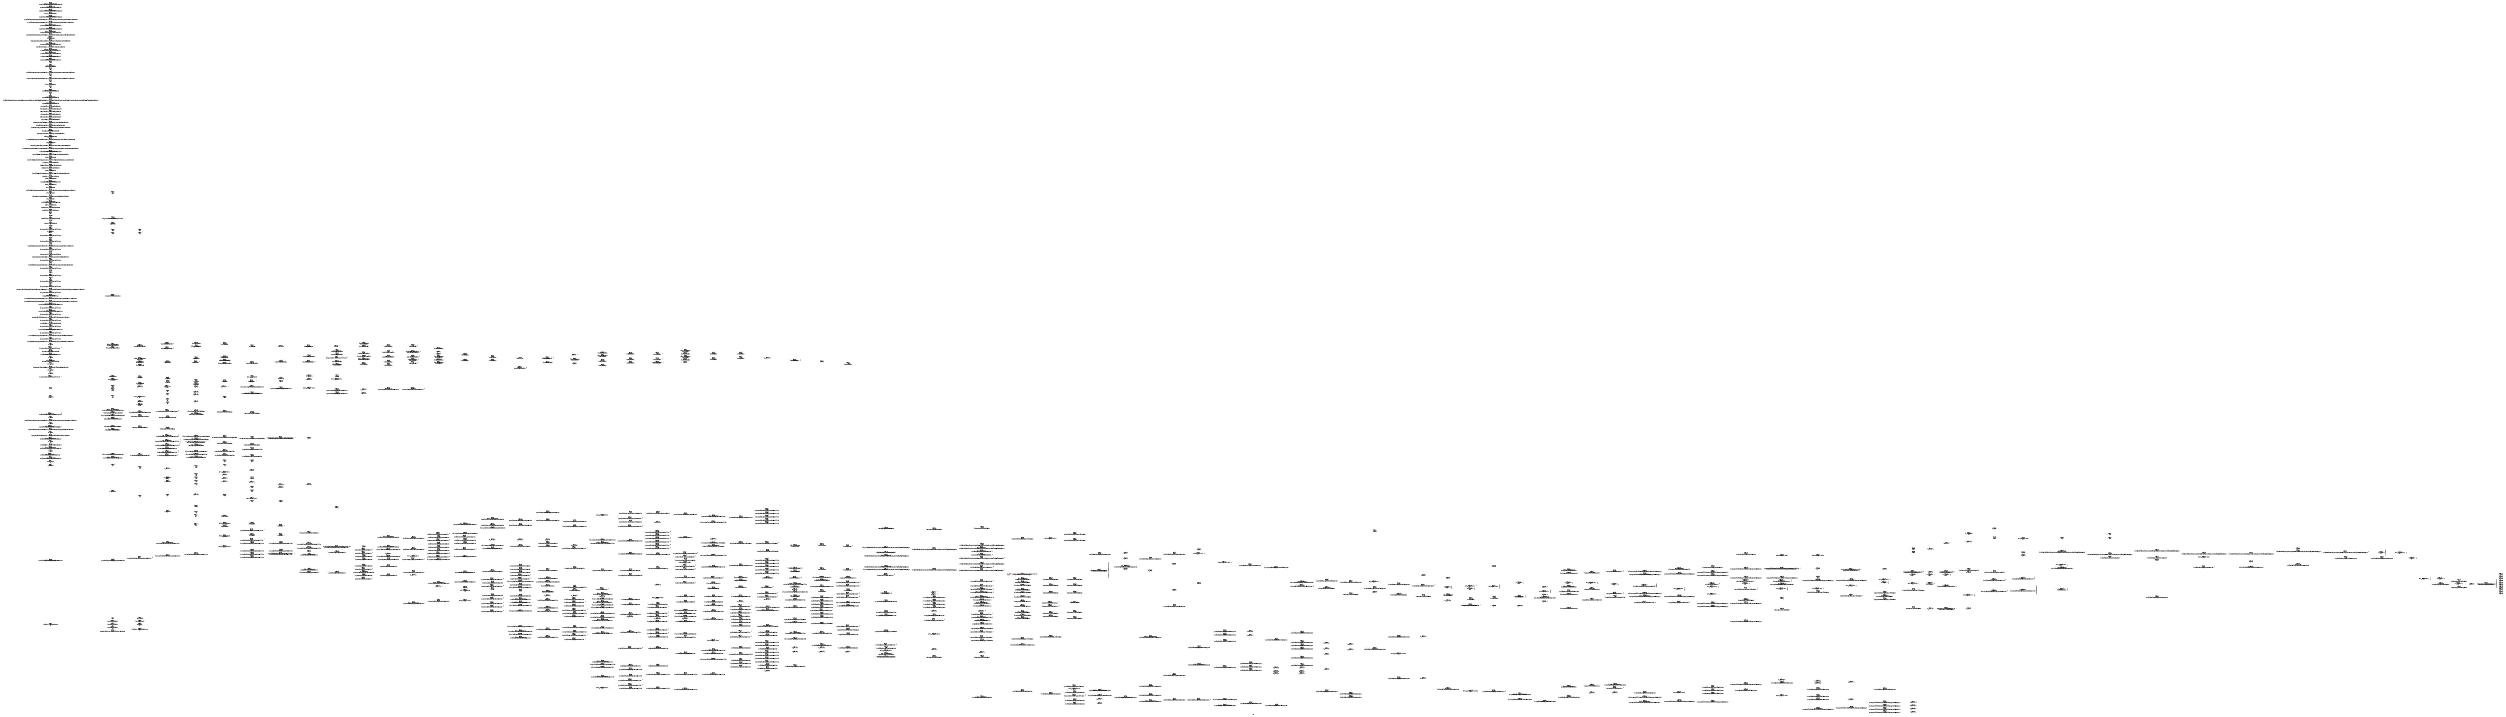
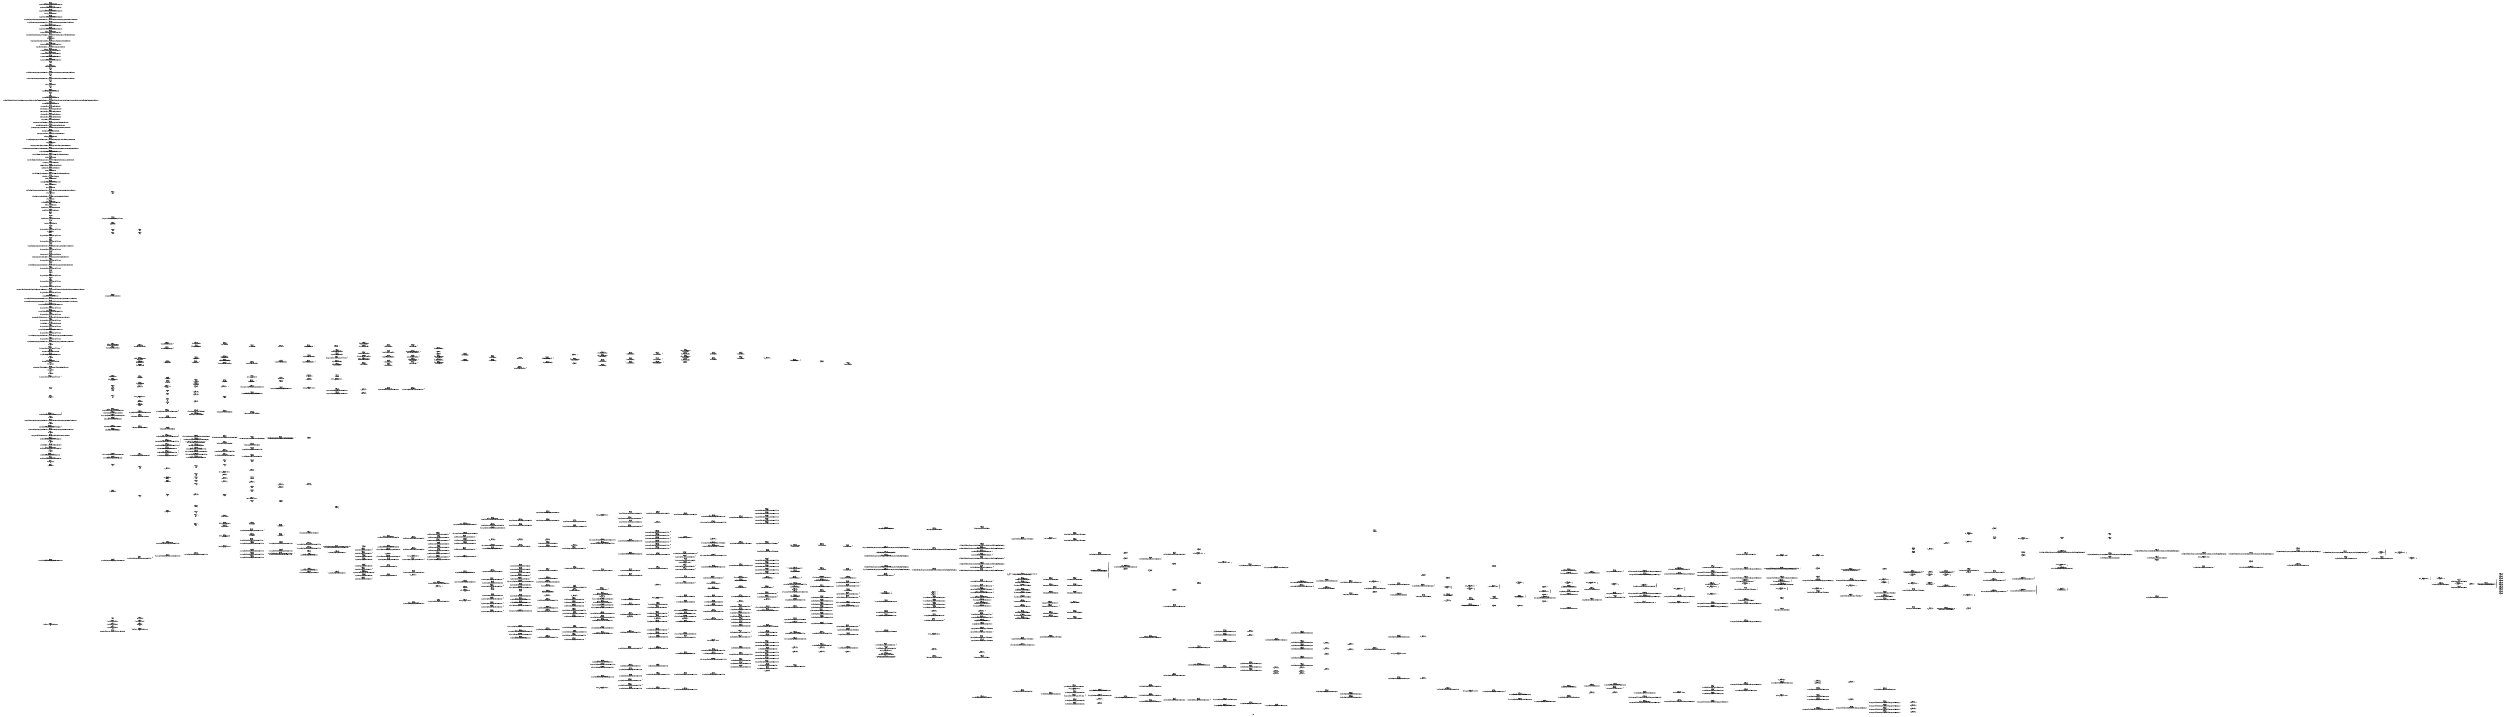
none -> (196, 448)
